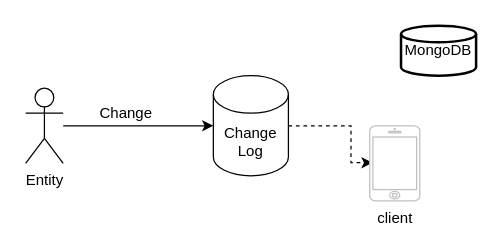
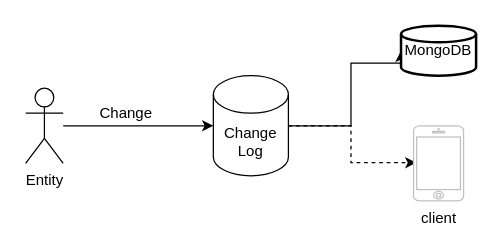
none -> (351, 66)
(394, 163) -> (438, 163)
